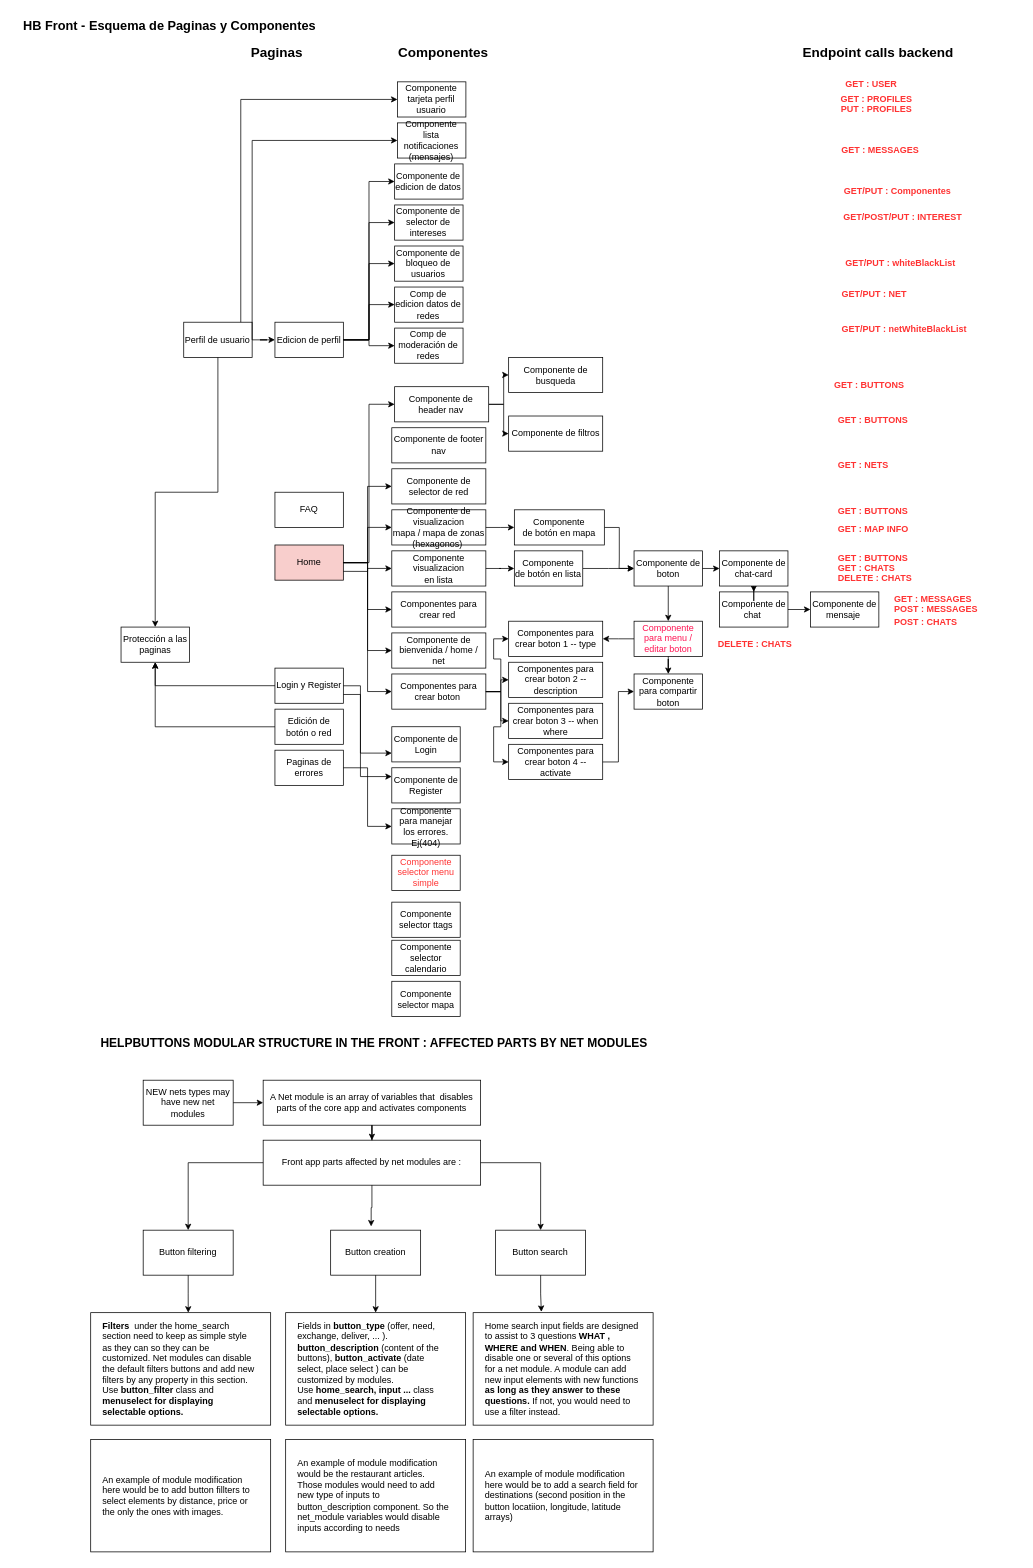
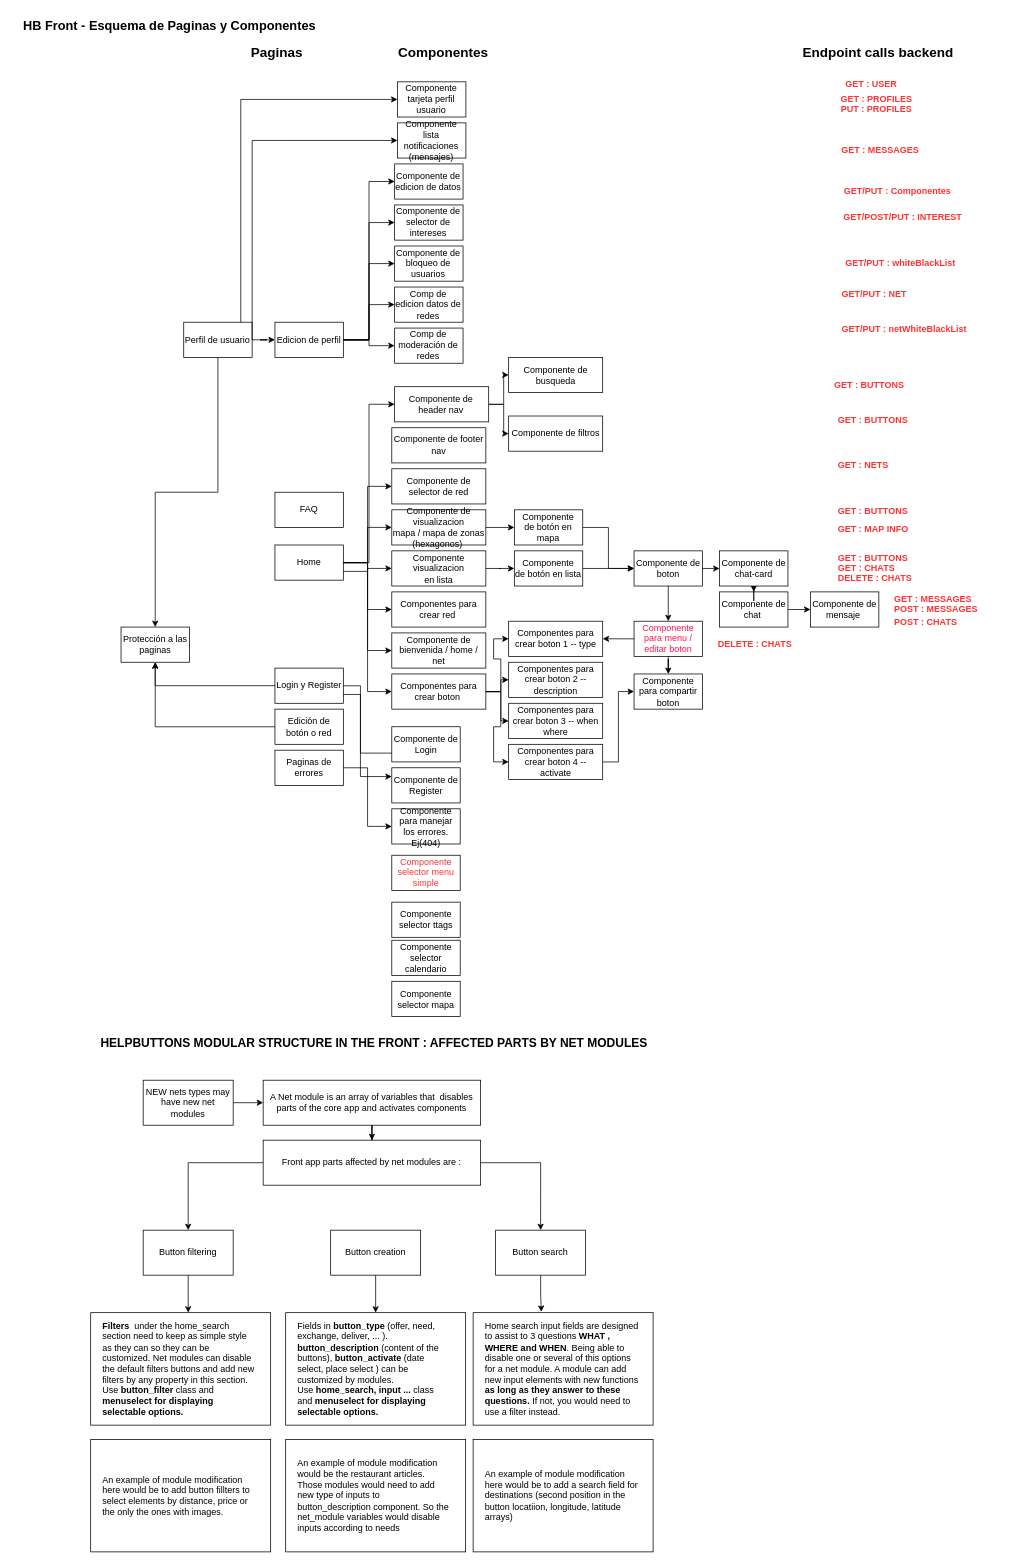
(559, 527) -> (548, 527)
(309, 563) -> (309, 563)
(385, 753) -> (387, 753)
(371, 1212) -> none
